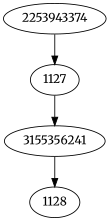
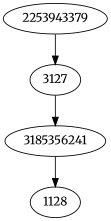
(55, 19) -> (55, 19)
(55, 80) -> (55, 80)
(55, 141) -> (55, 141)
